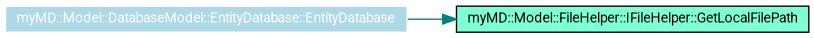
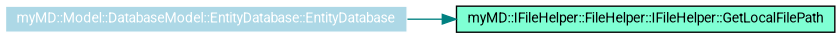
(633, 19) -> (646, 19)
